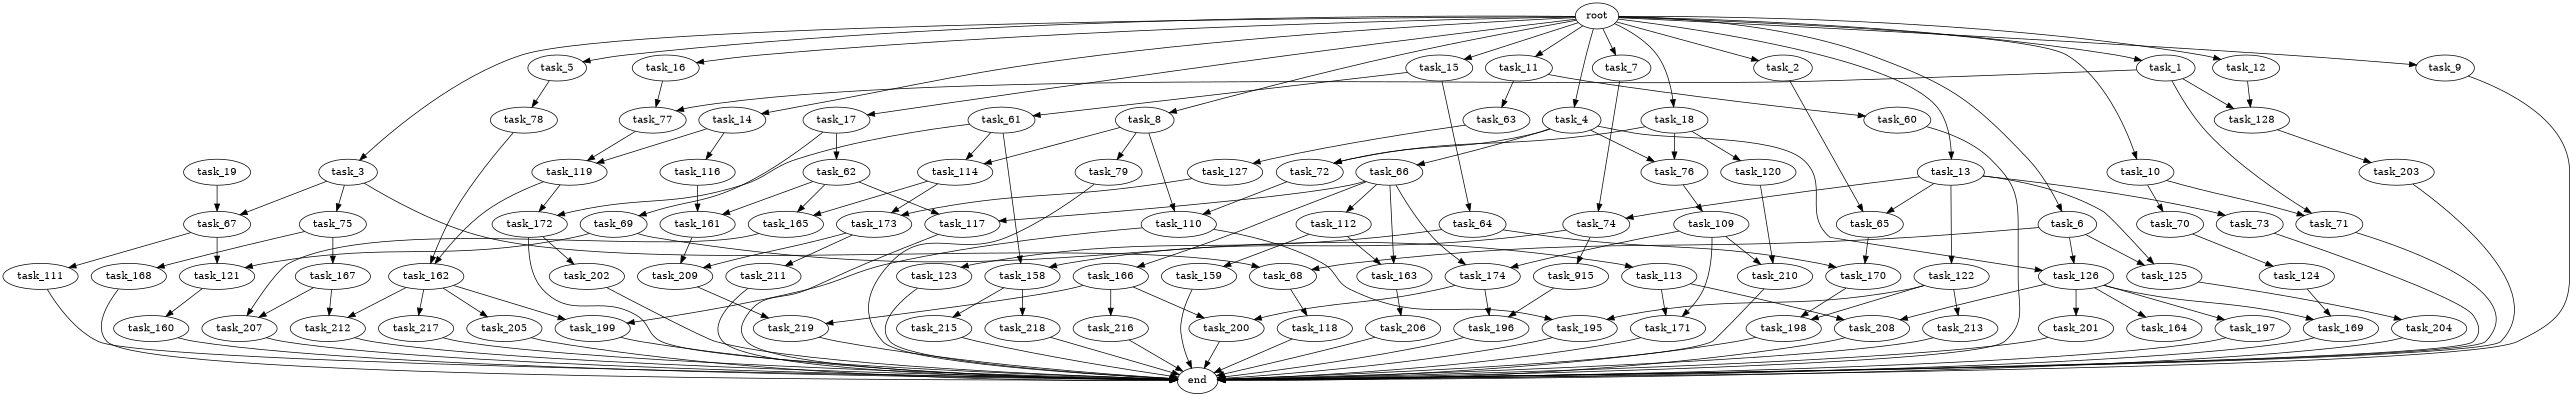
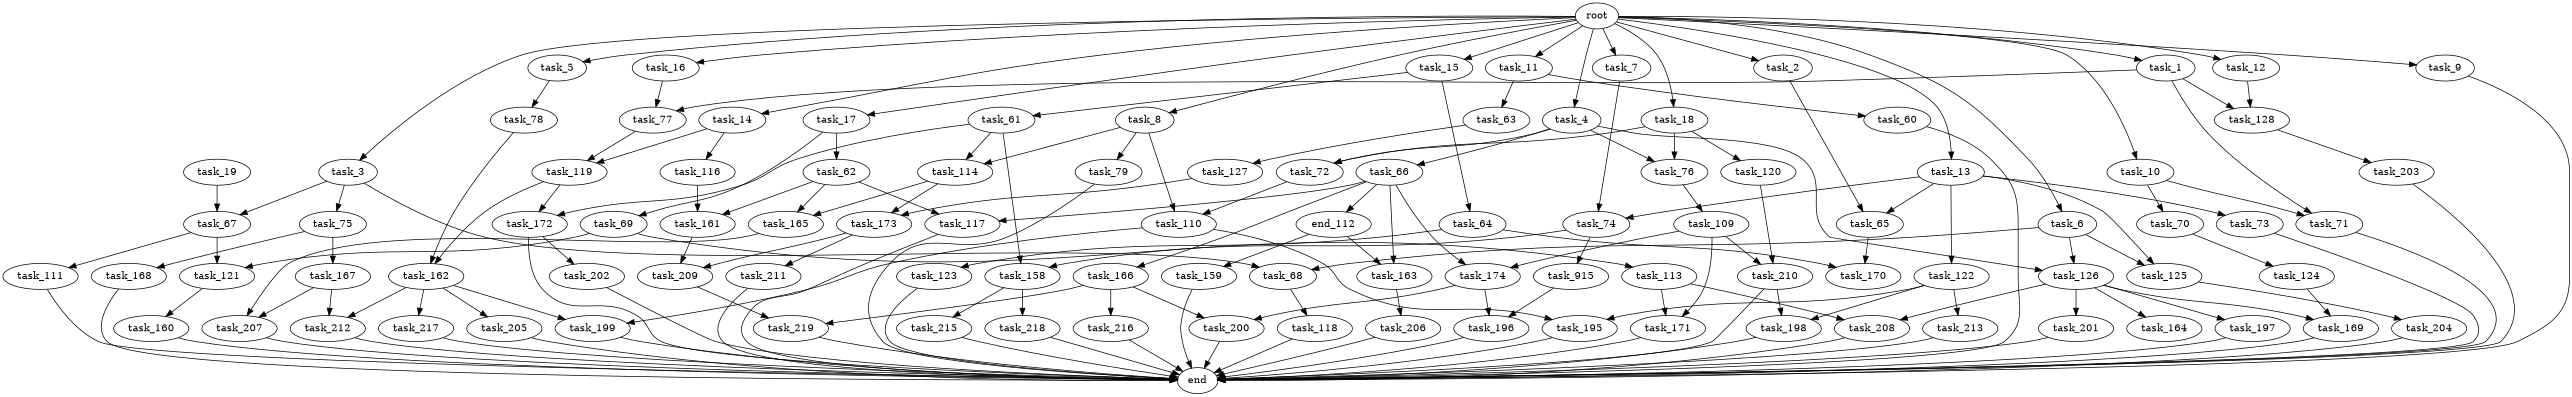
(1334, 224) -> (1334, 224)
(1820, 305) -> (1779, 298)
